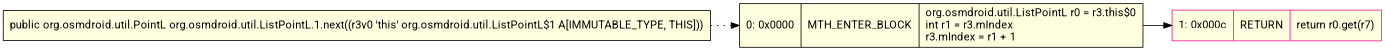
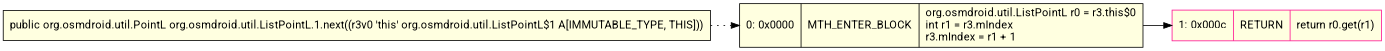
(1336, 25) -> (1336, 25)
